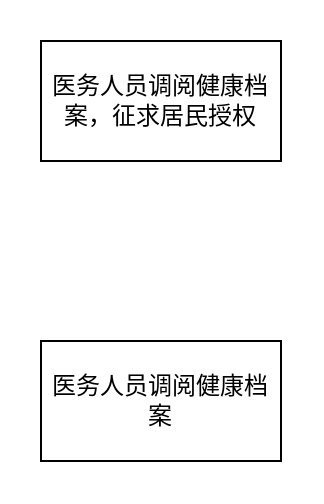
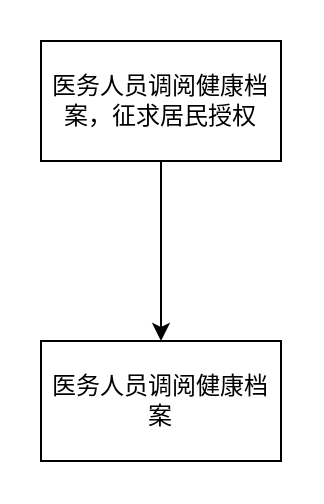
none -> (161, 244)
